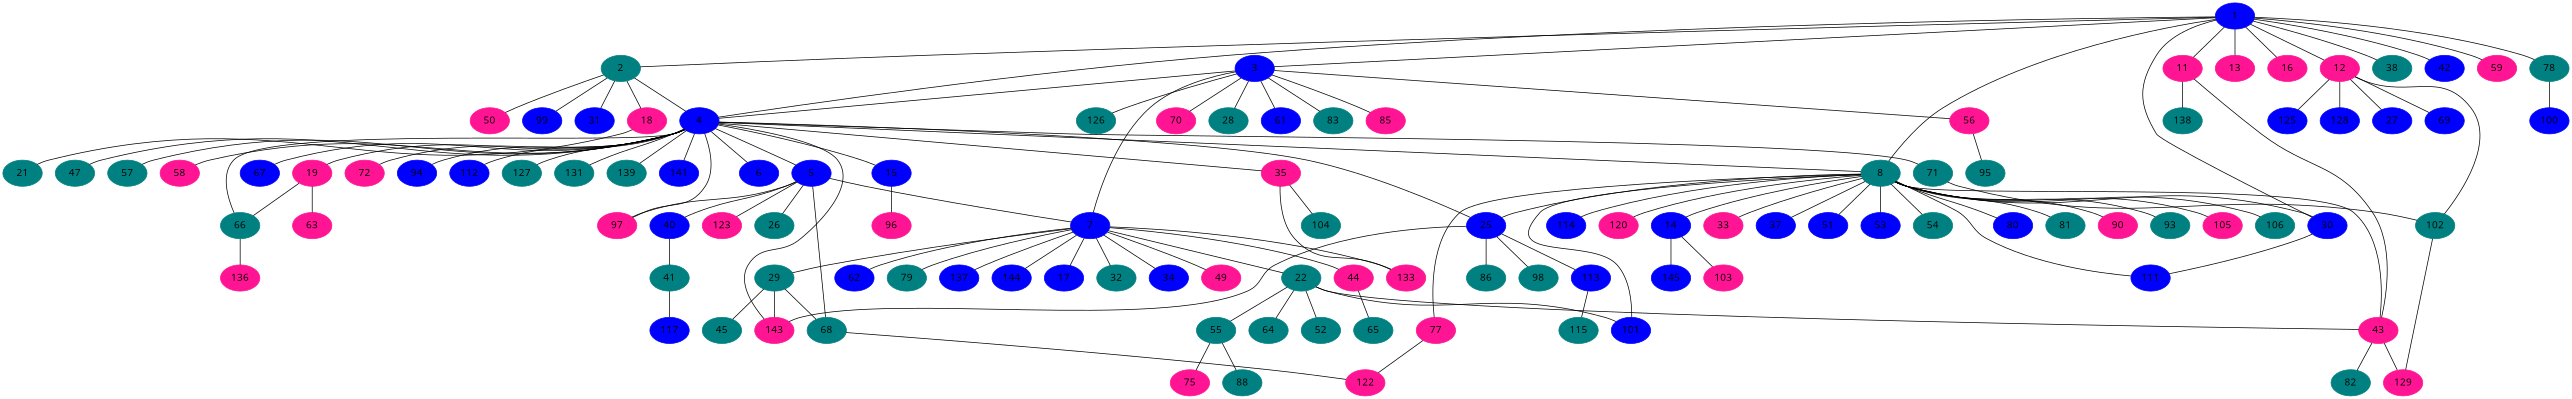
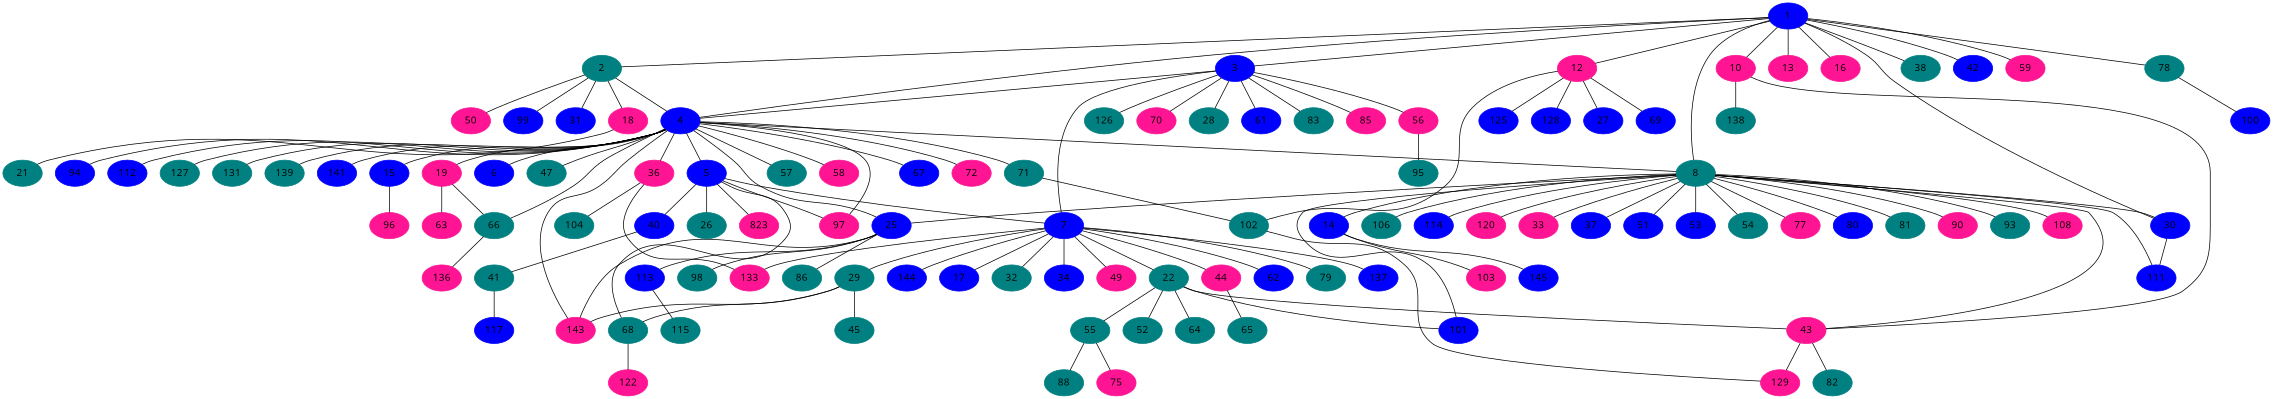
(2183, 68) -> (1736, 68)
(1281, 173) -> (654, 173)
(722, 226) -> (759, 226)
(2223, 226) -> (2063, 226)
(1401, 357) -> none
